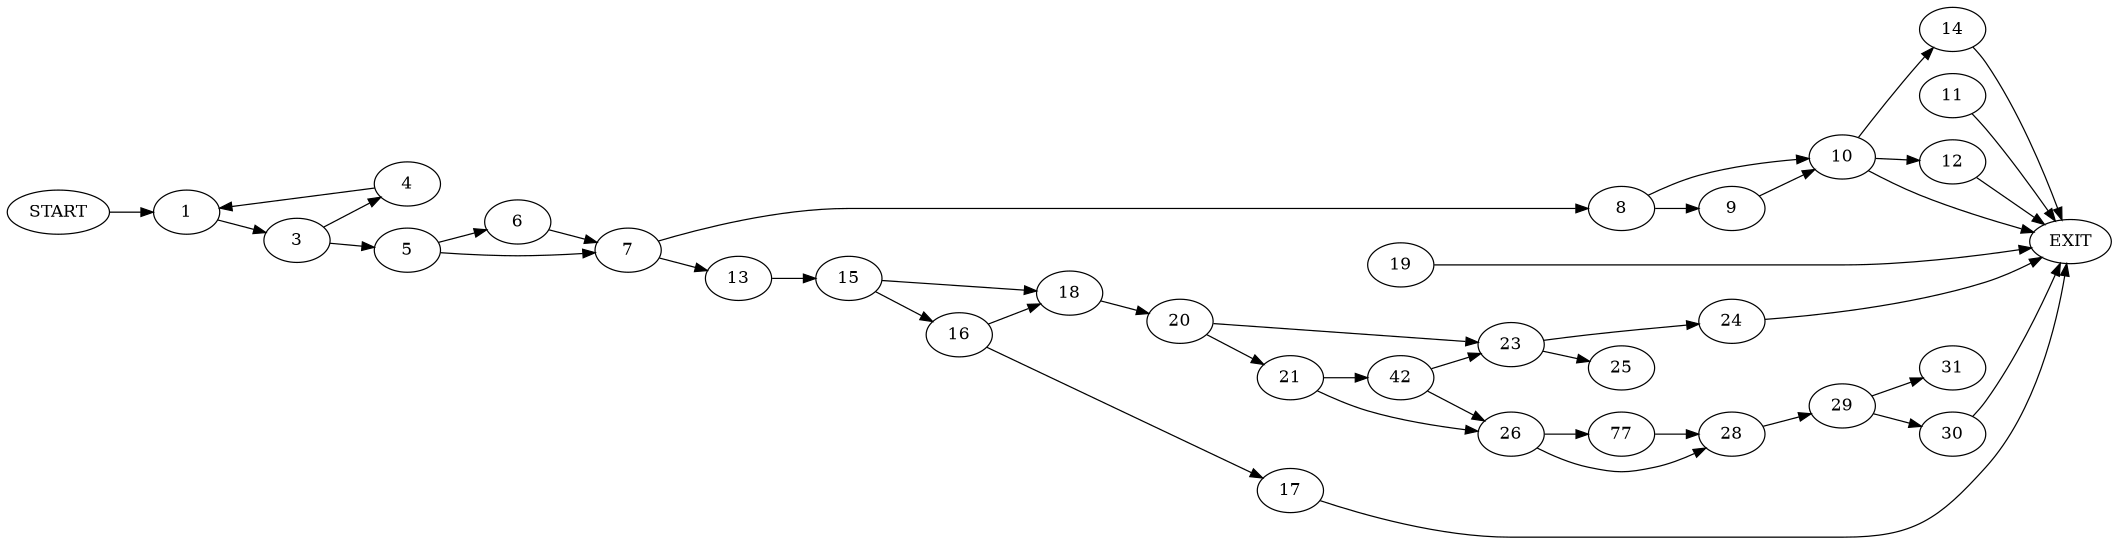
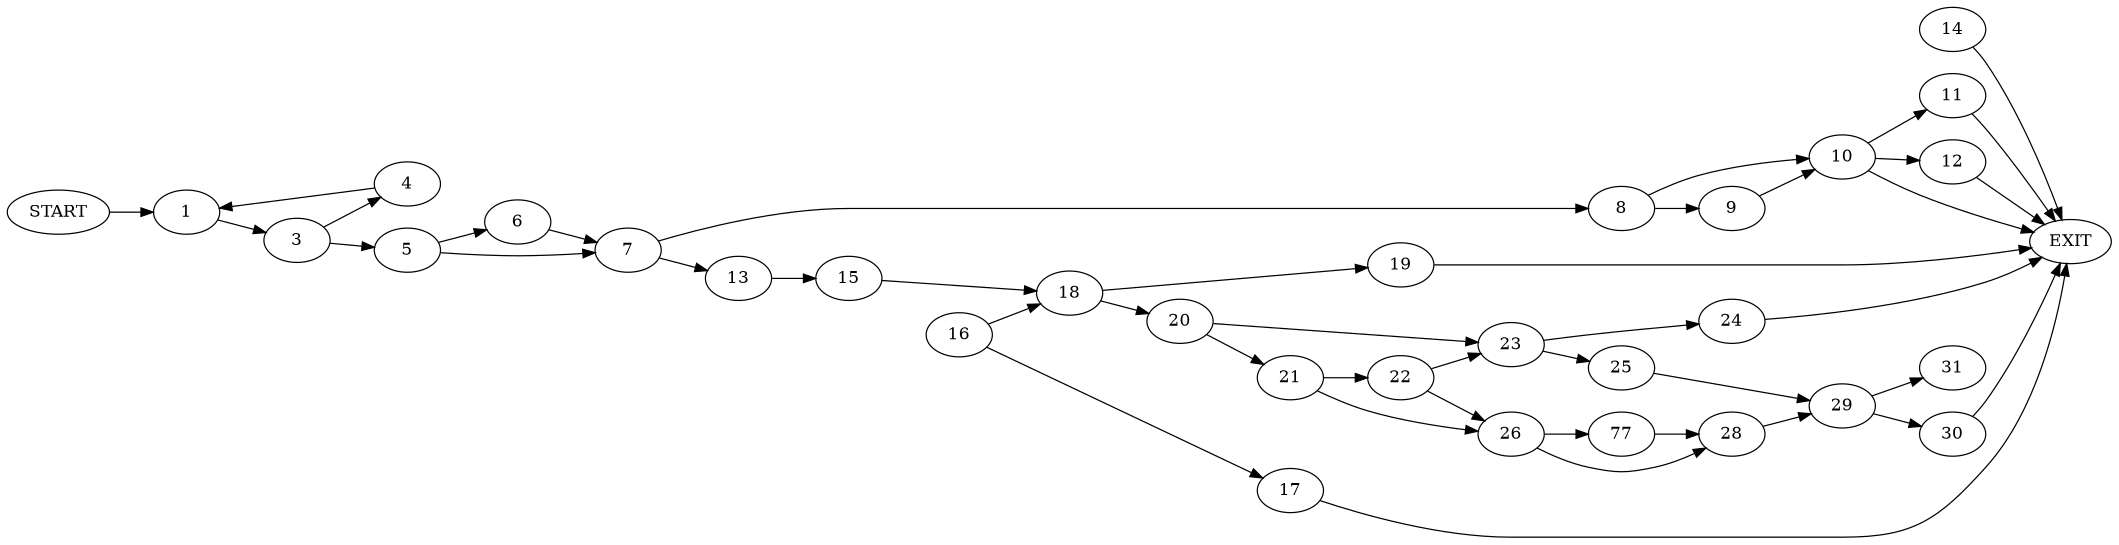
(1891, 97) -> (1892, 129)
none -> (1229, 280)
(899, 304) -> none
(1401, 378) -> (1401, 378)
none -> (1726, 386)
